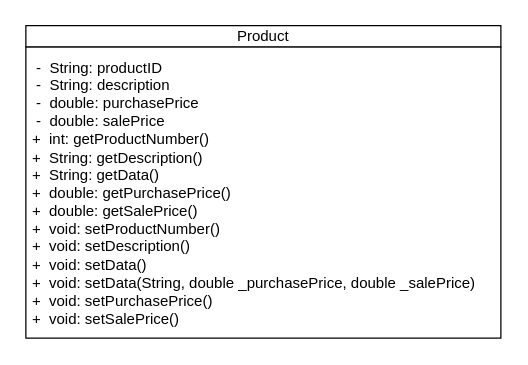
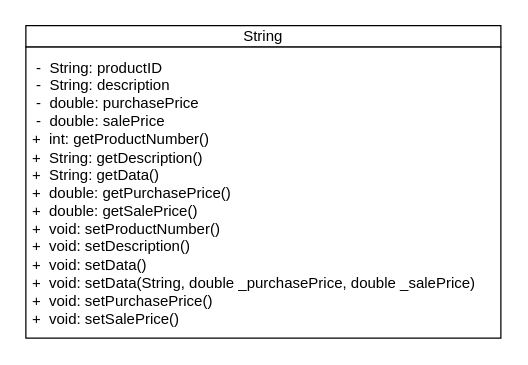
(263, 37) -> (263, 37)
